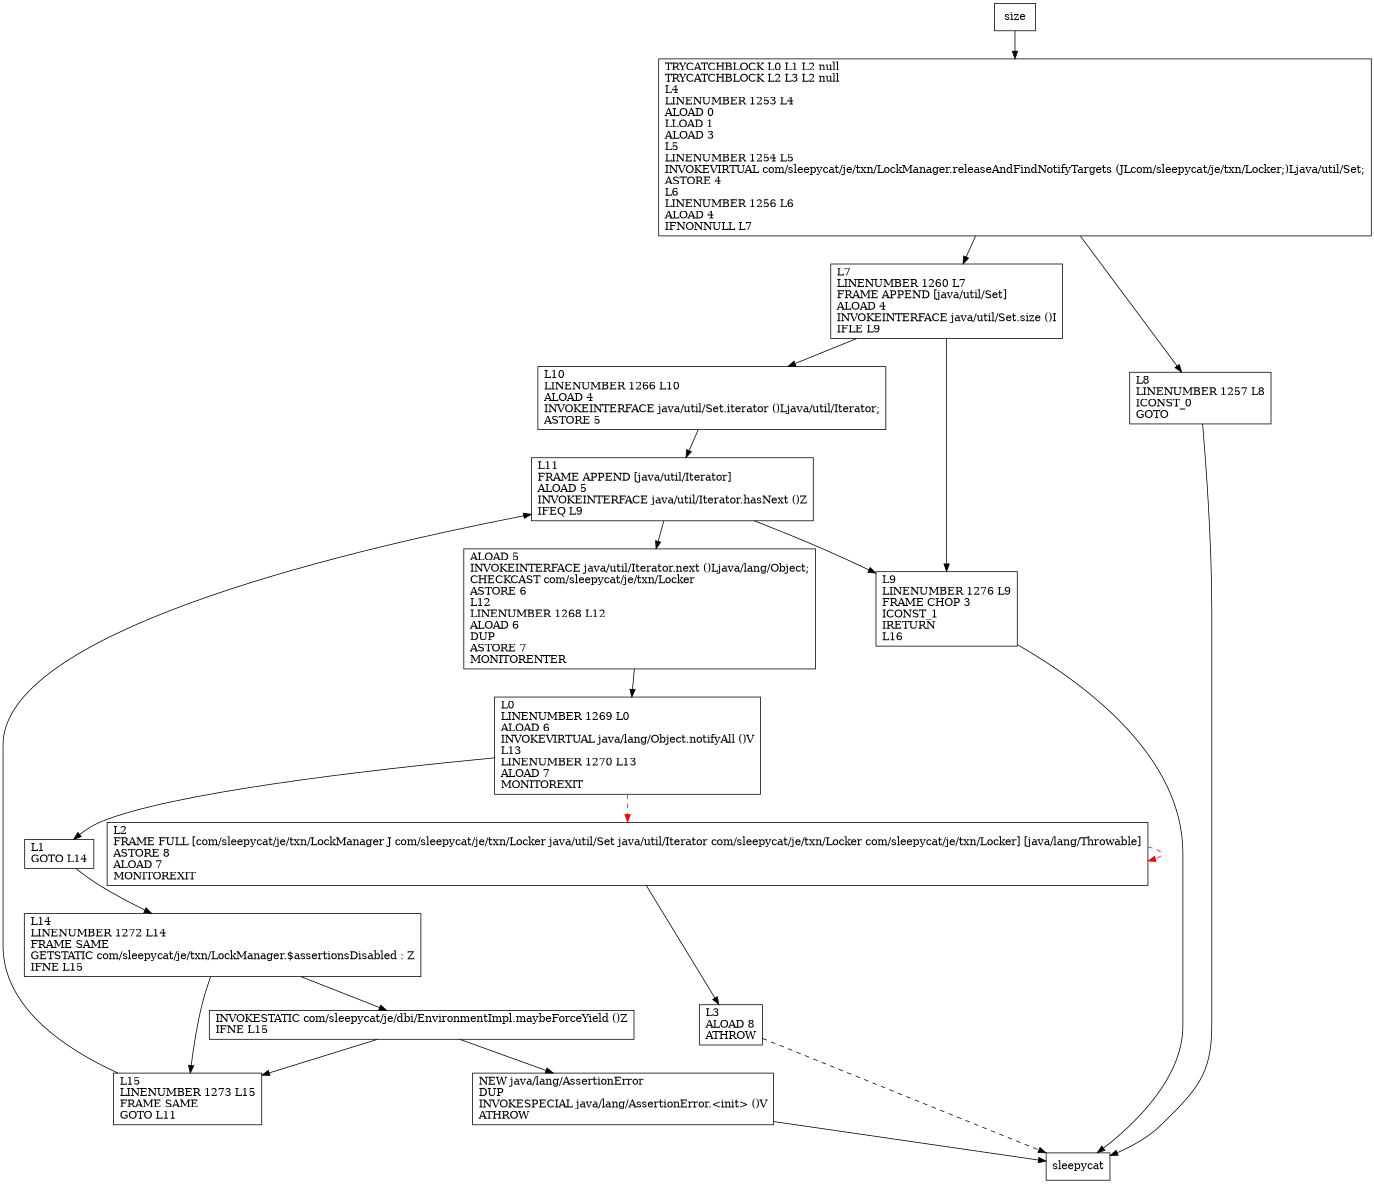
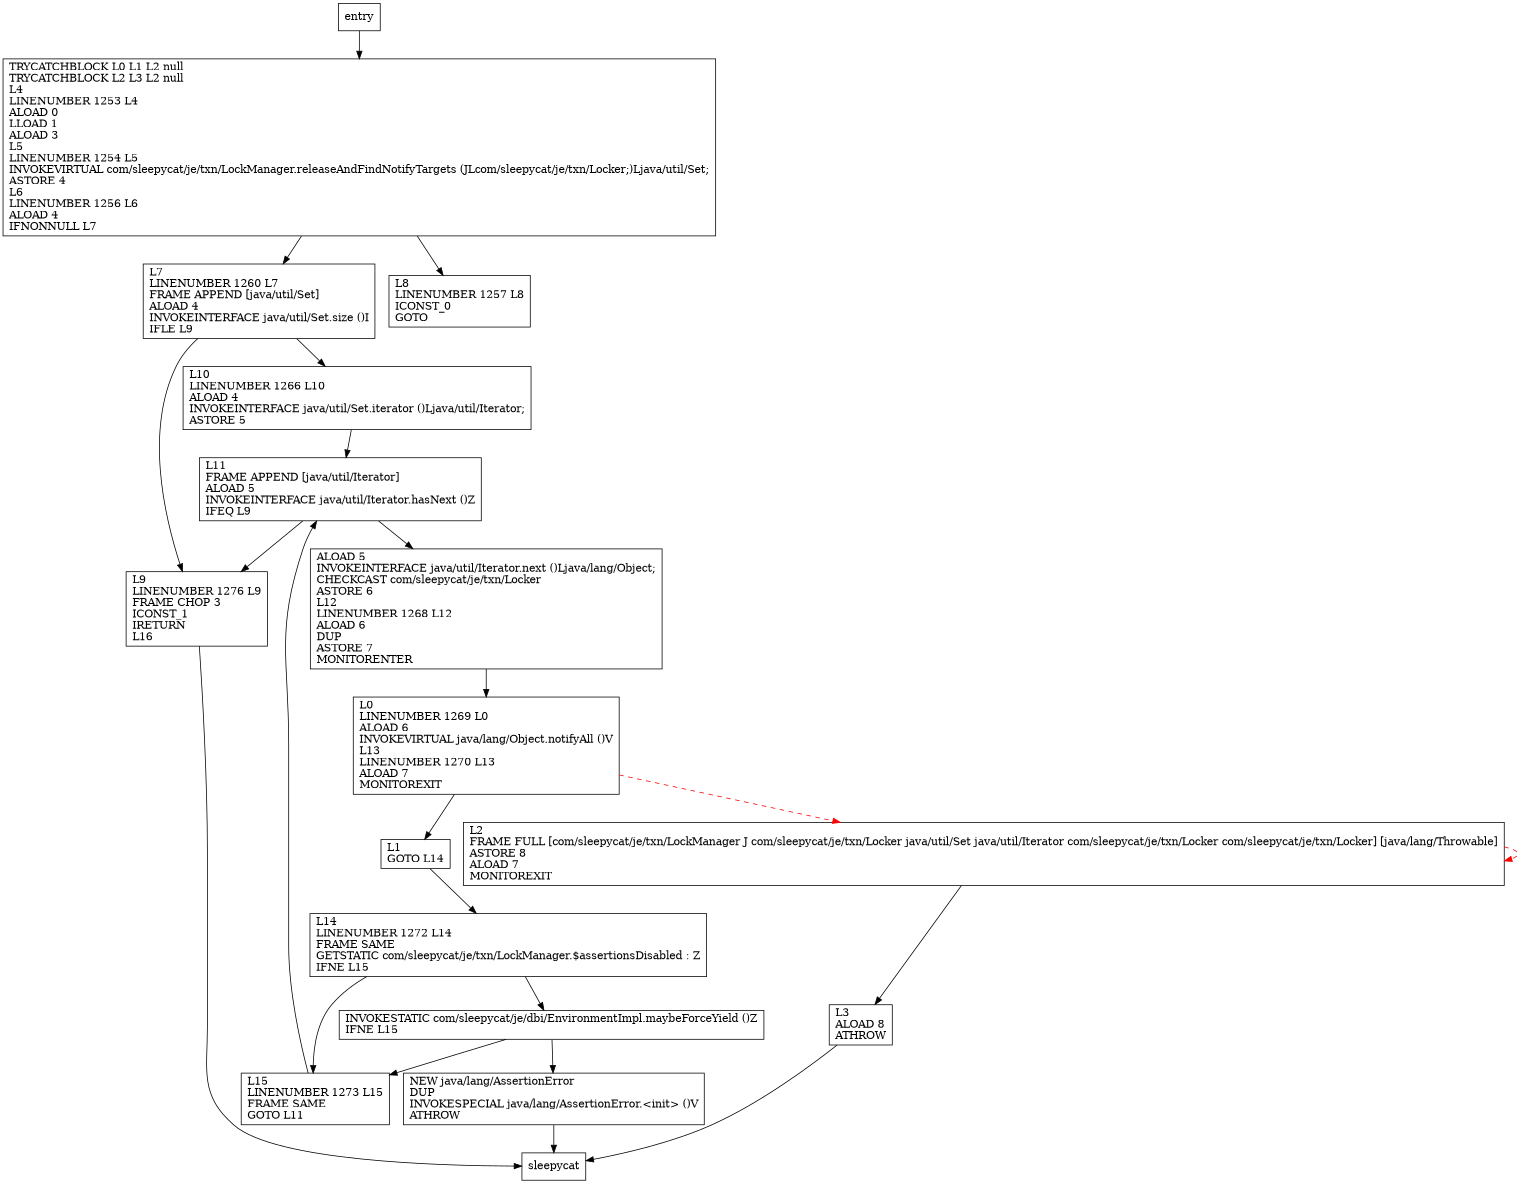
(1015, 17) -> (359, 17)
(1212, 809) -> none
(901, 1094) -> (723, 1119)
